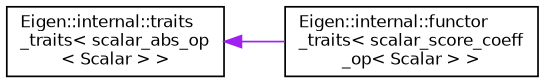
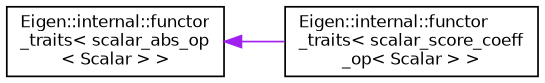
(115, 42) -> (115, 42)
